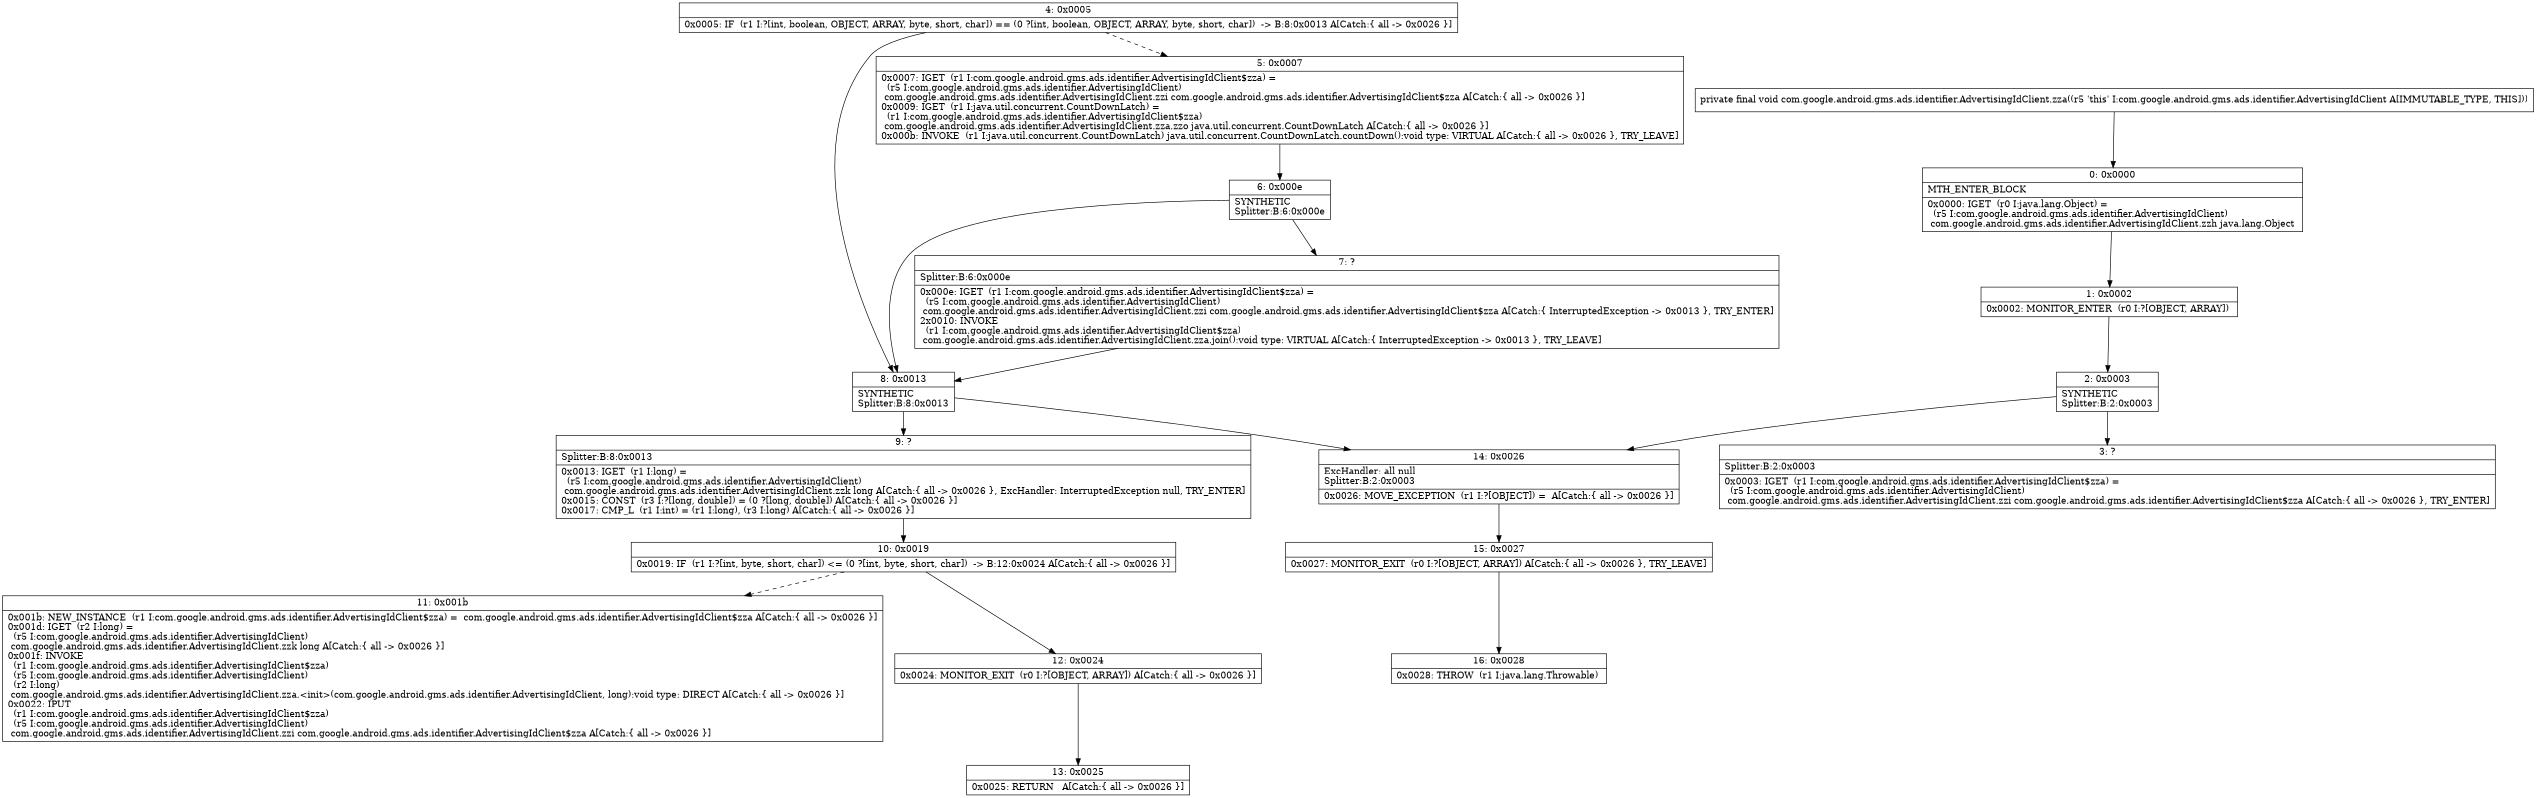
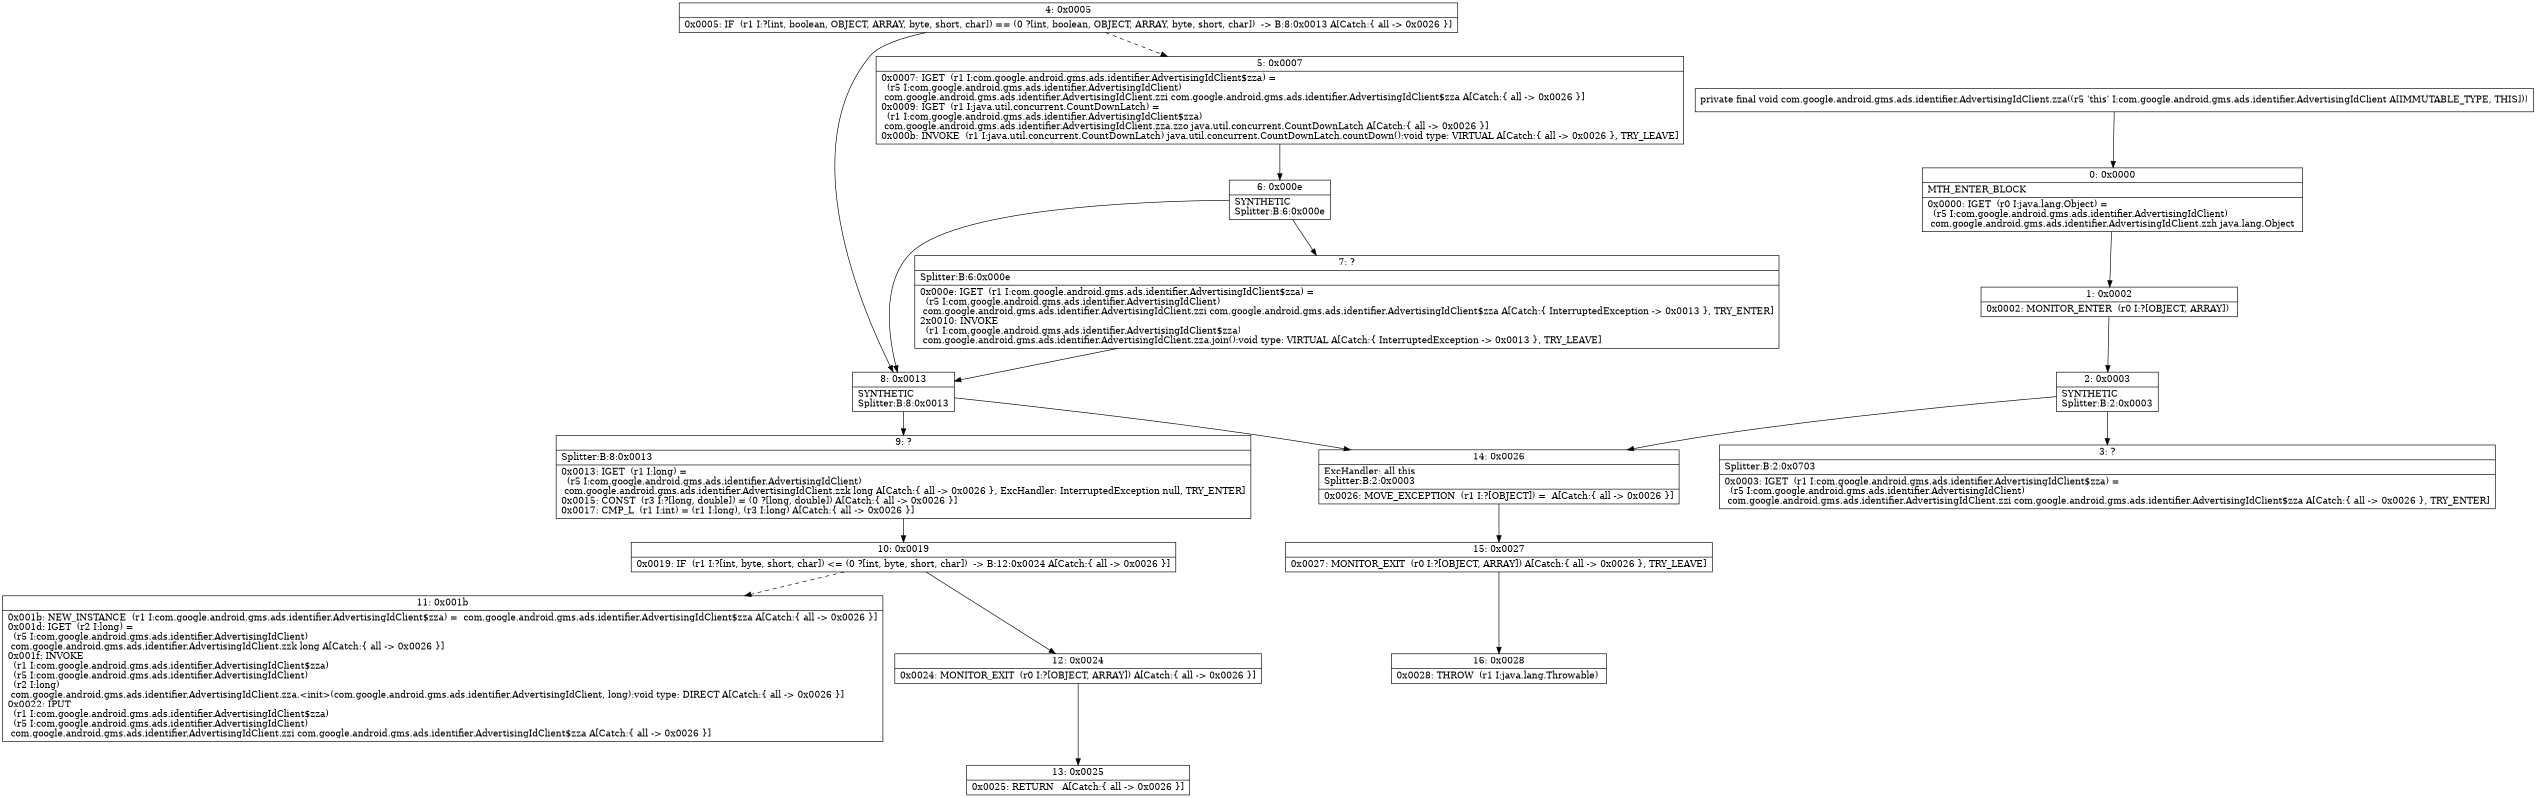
(1770, 467) -> (1770, 467)
(1370, 472) -> (1370, 472)
